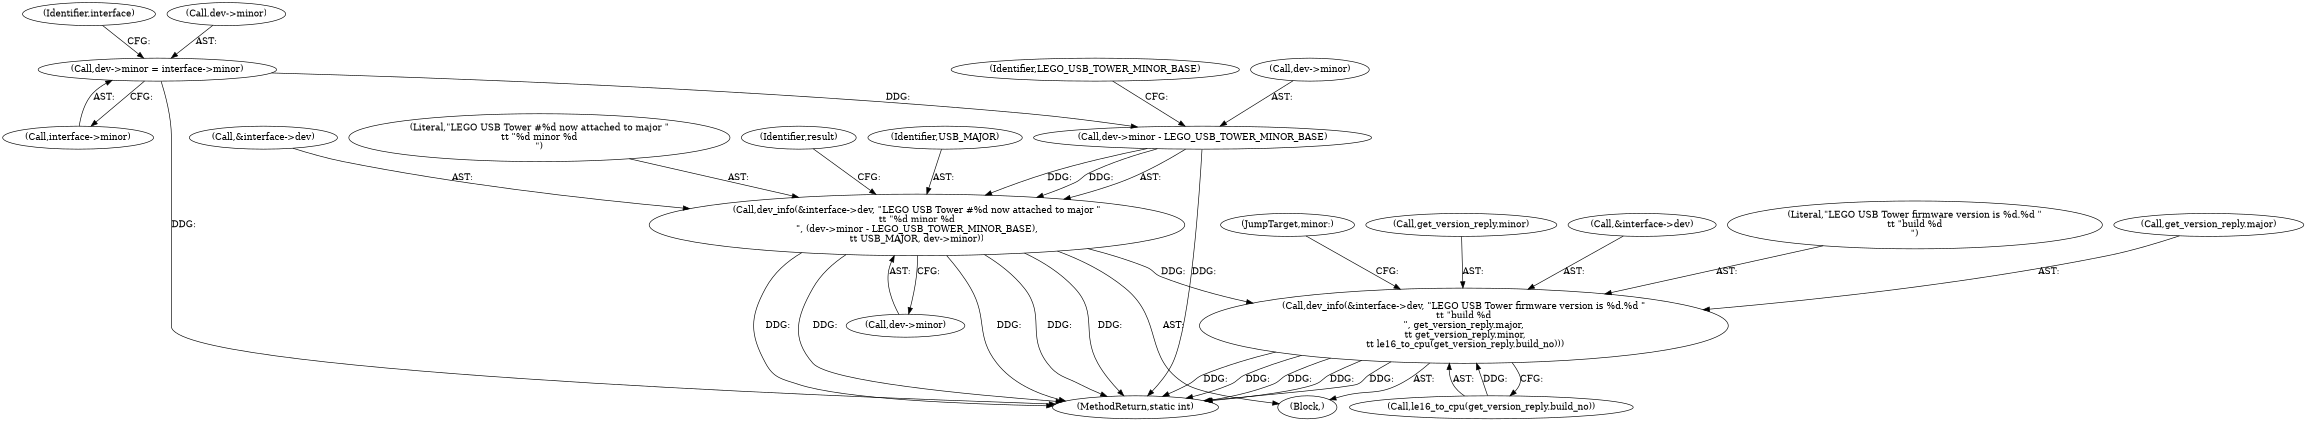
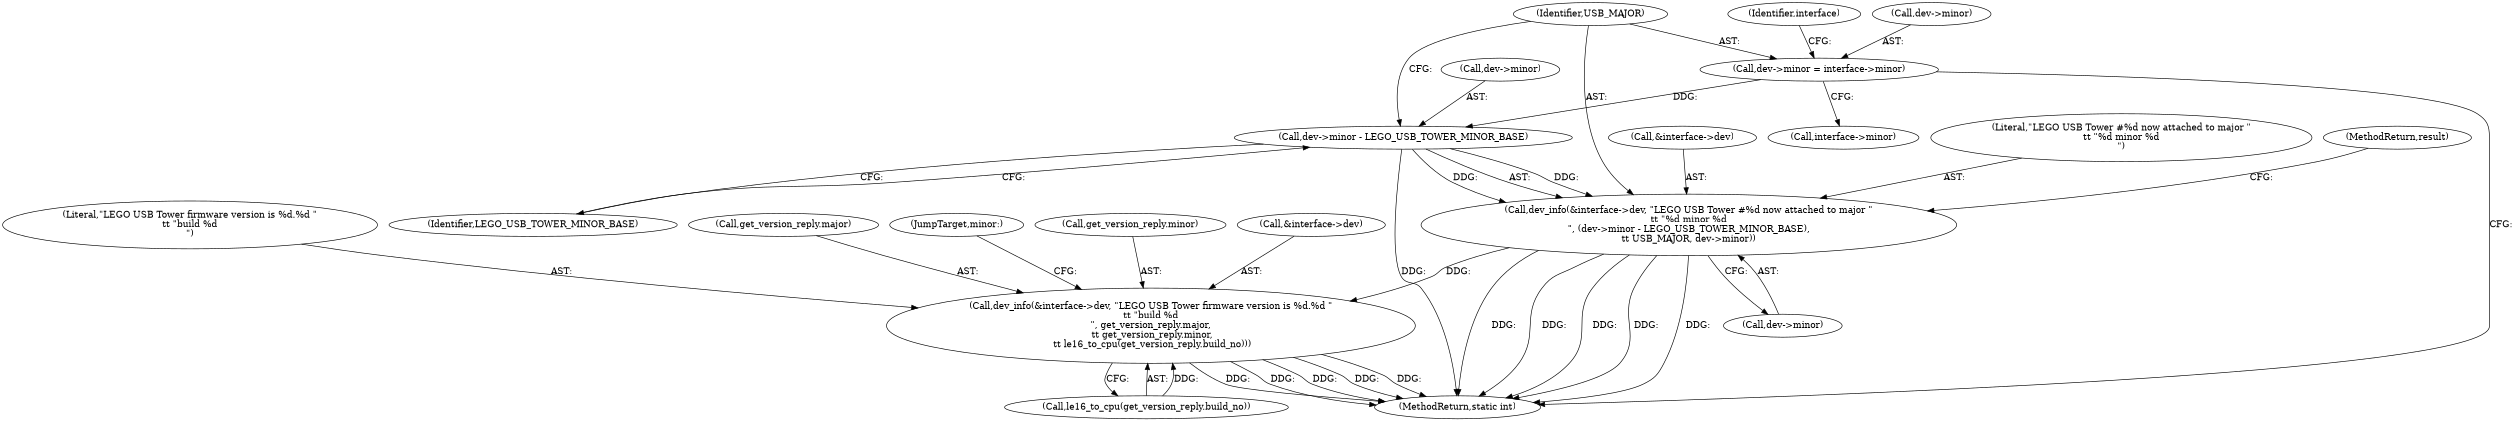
none -> (1437, 42)
(87, 101) -> (1700, 41)
(799, 138) -> (2397, 138)
none -> (922, 167)
(185, 225) -> (2502, 225)
(1307, 407) -> none
